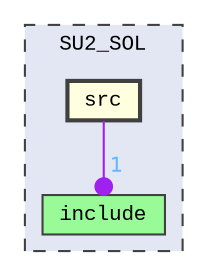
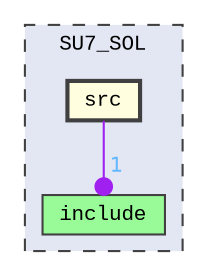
(104, 45) -> (104, 45)
